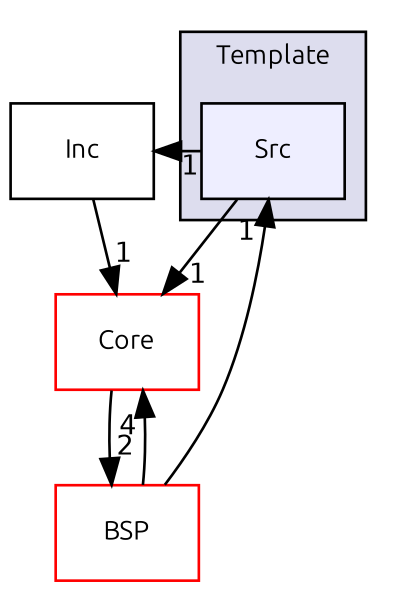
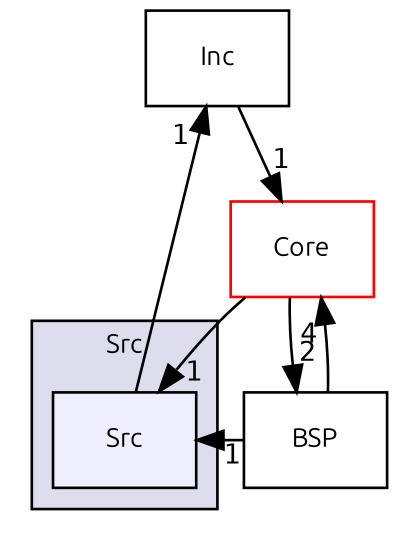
(273, 57) -> (125, 346)
(208, 236) -> (201, 341)
(127, 533) -> (316, 440)
